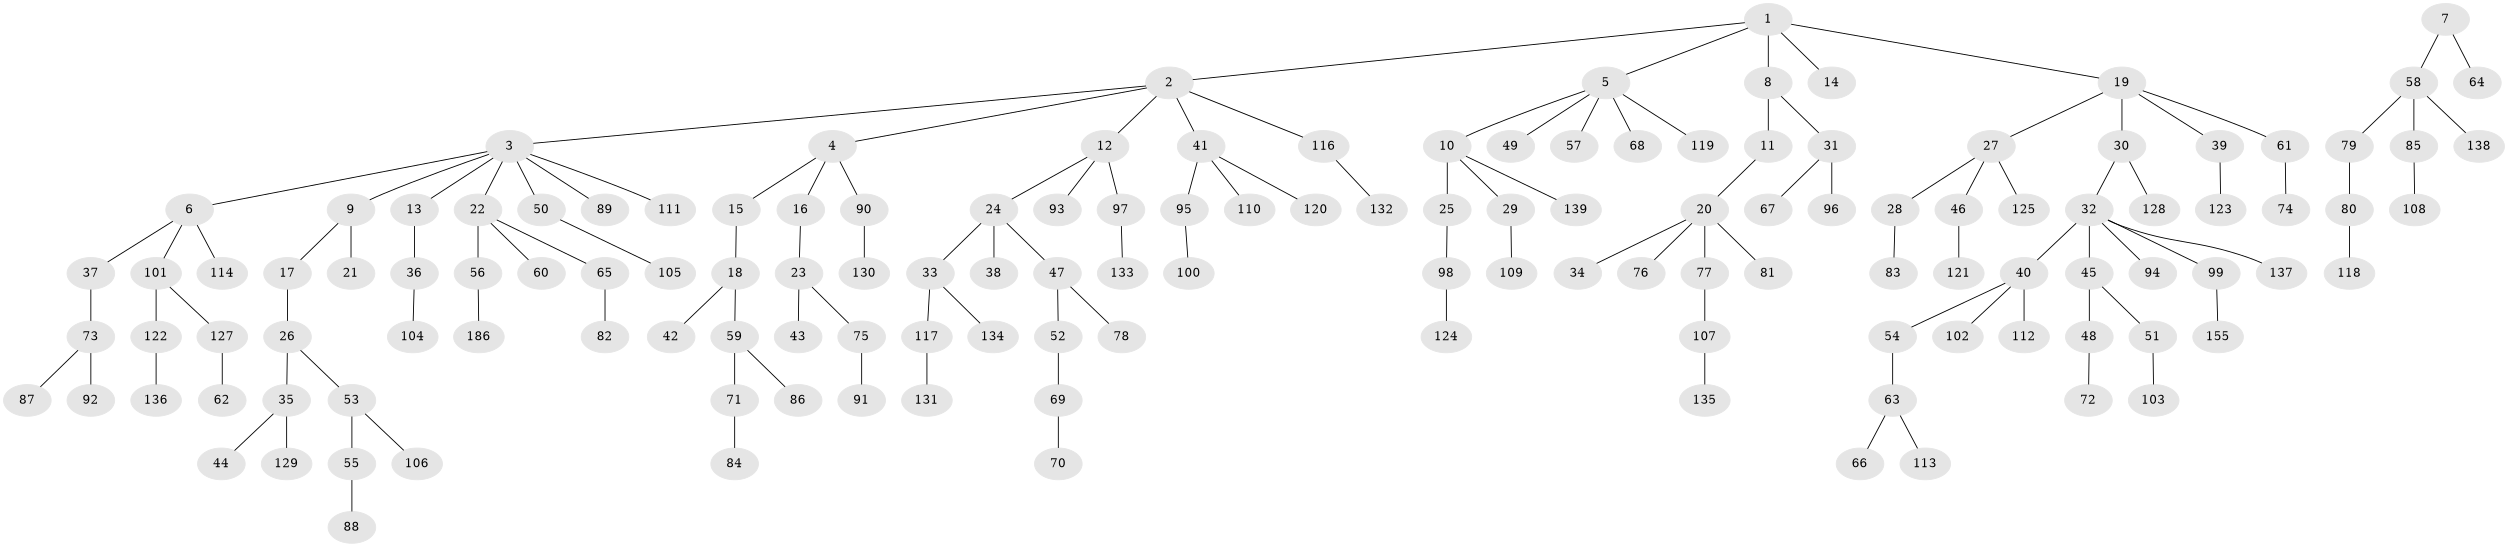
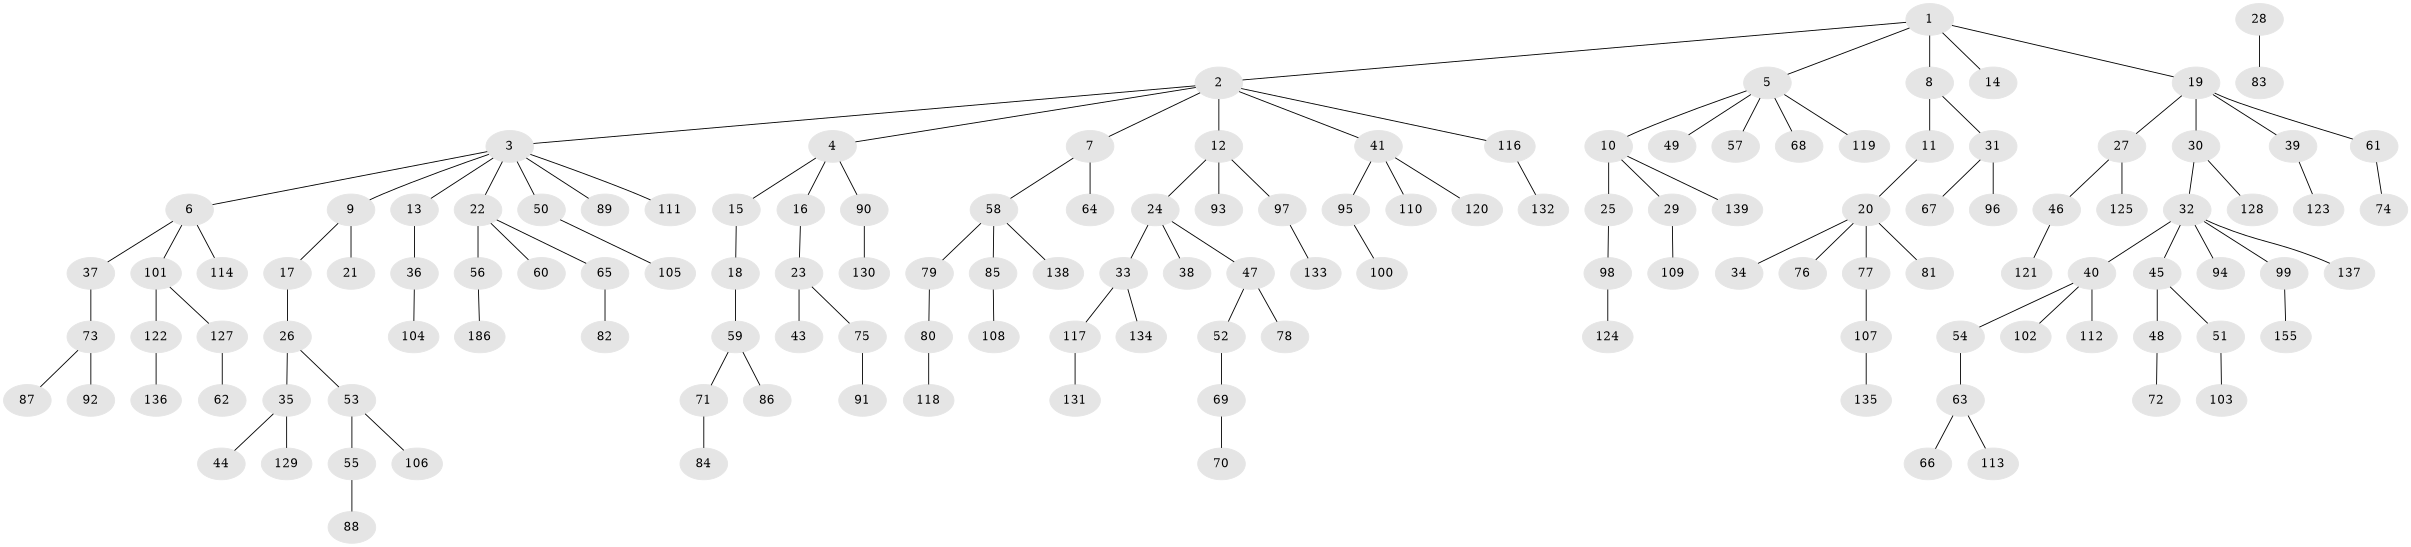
none -> (1155, 115)
(1943, 178) -> none
(671, 337) -> none
